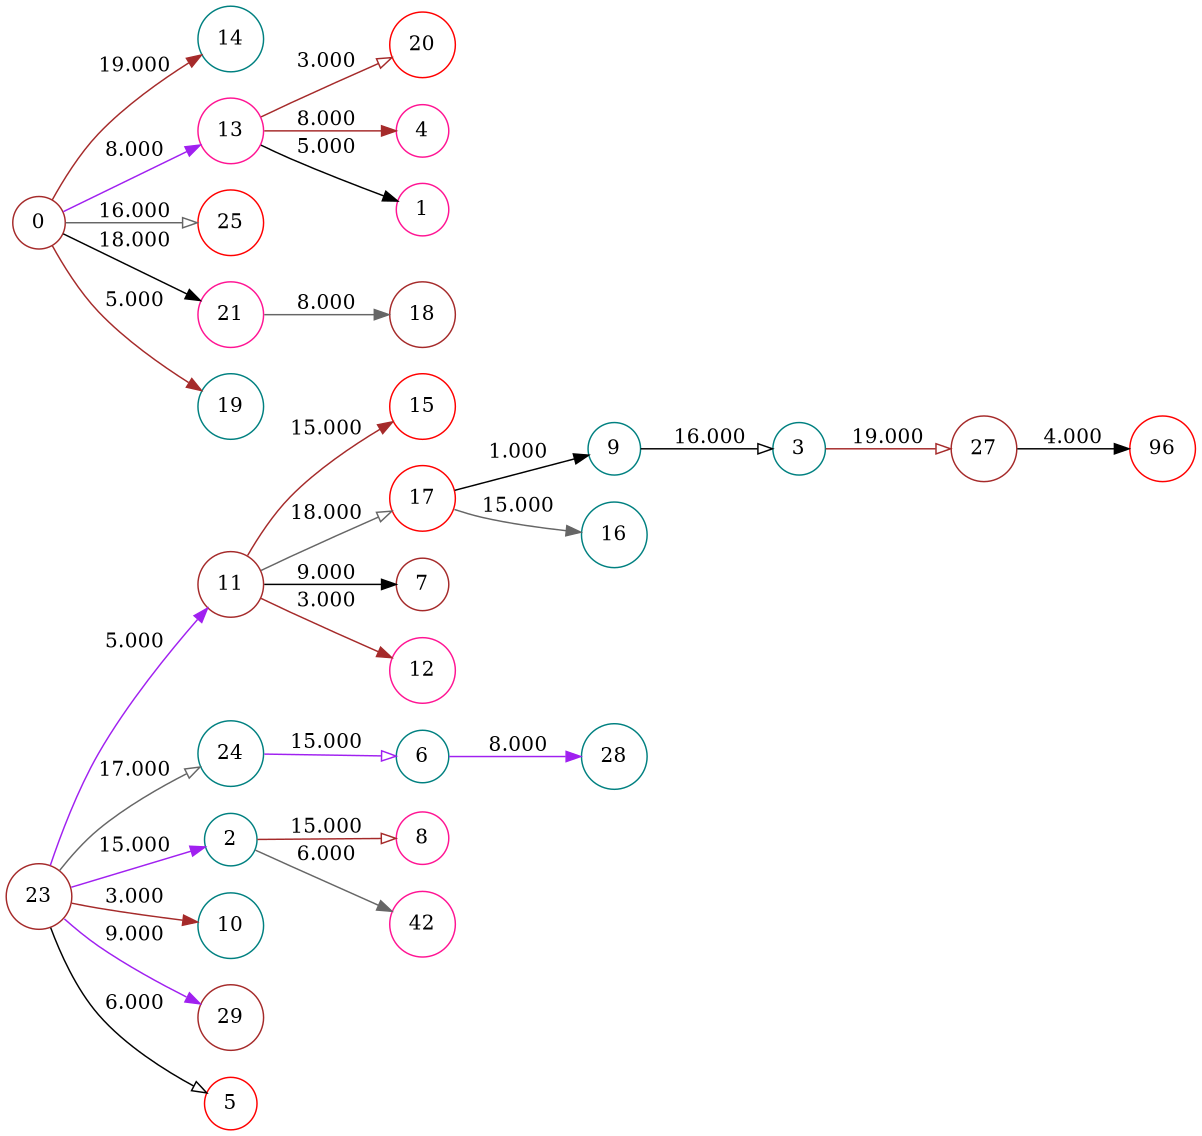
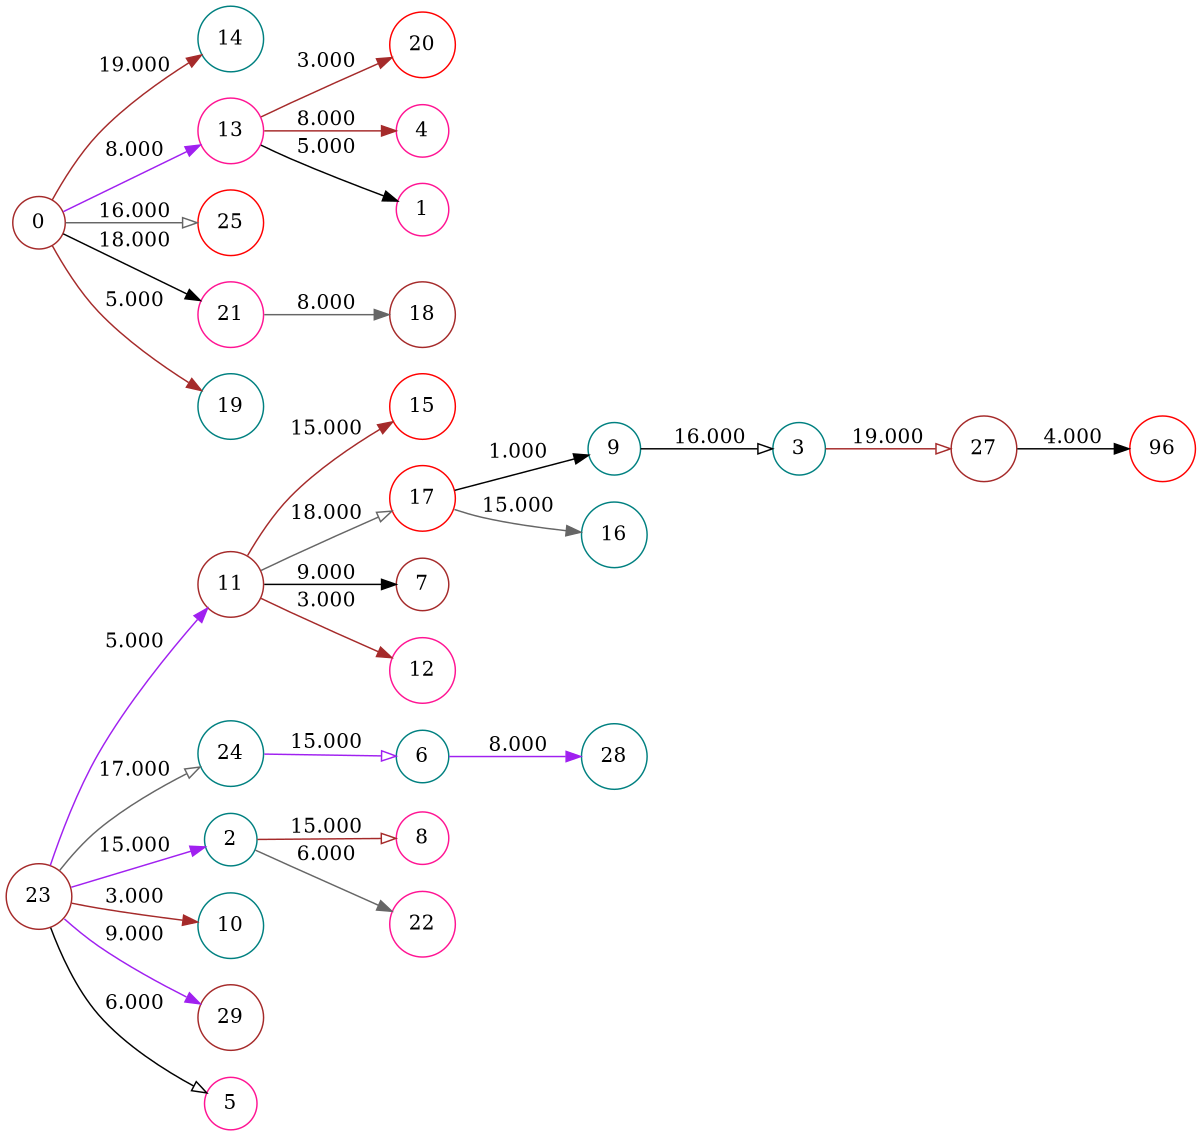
(320, 90) -> (320, 90)
(423, 924) -> (423, 924)
(231, 1104) -> (231, 1104)
